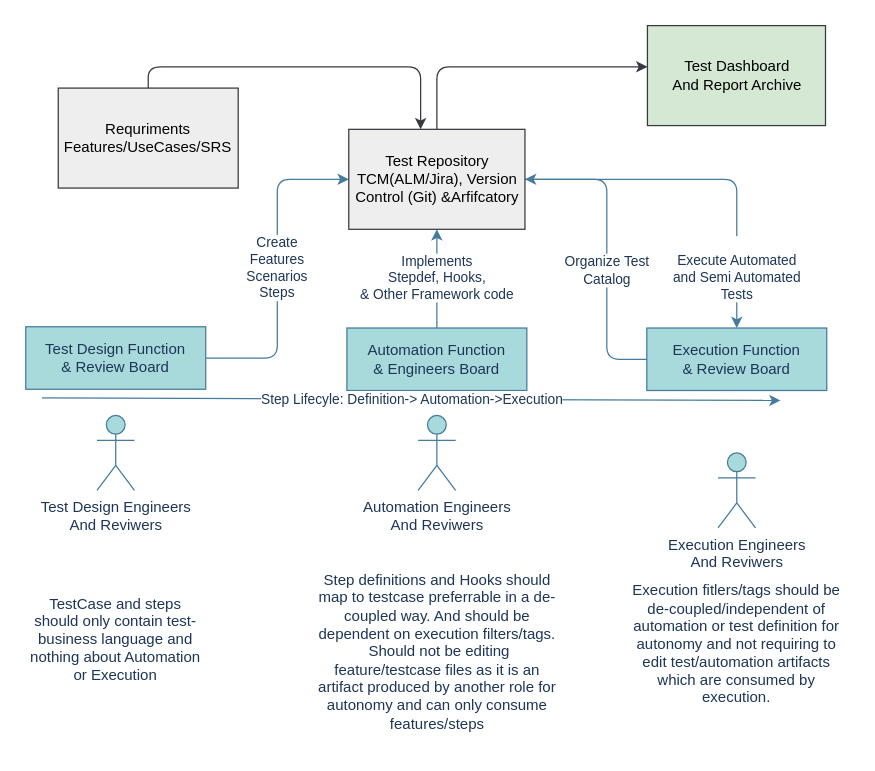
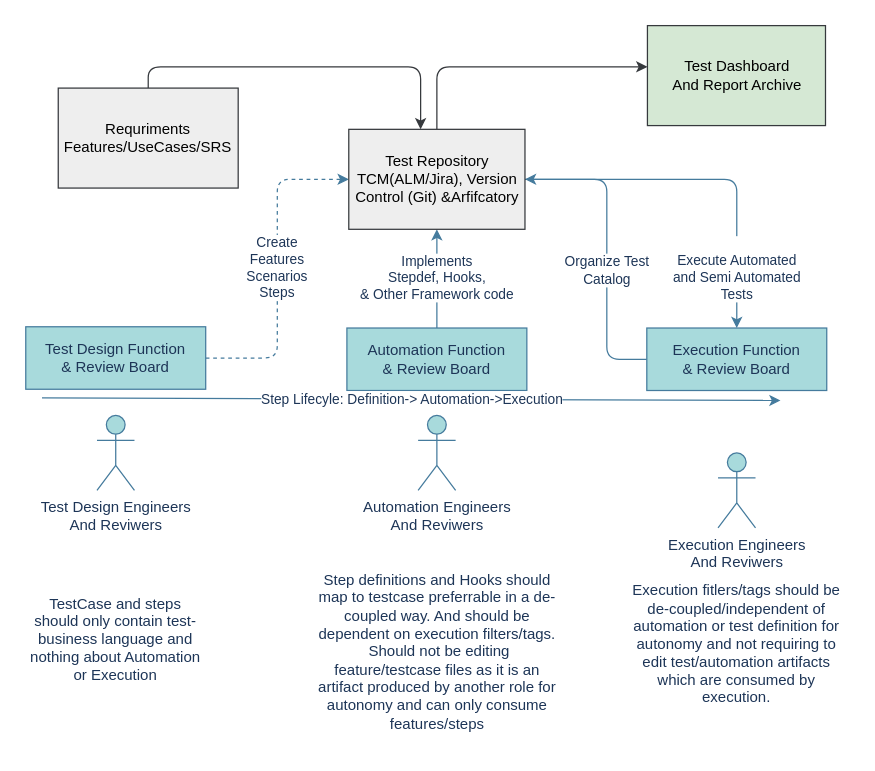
(264, 358) -> (264, 358)
(437, 359) -> (437, 359)
